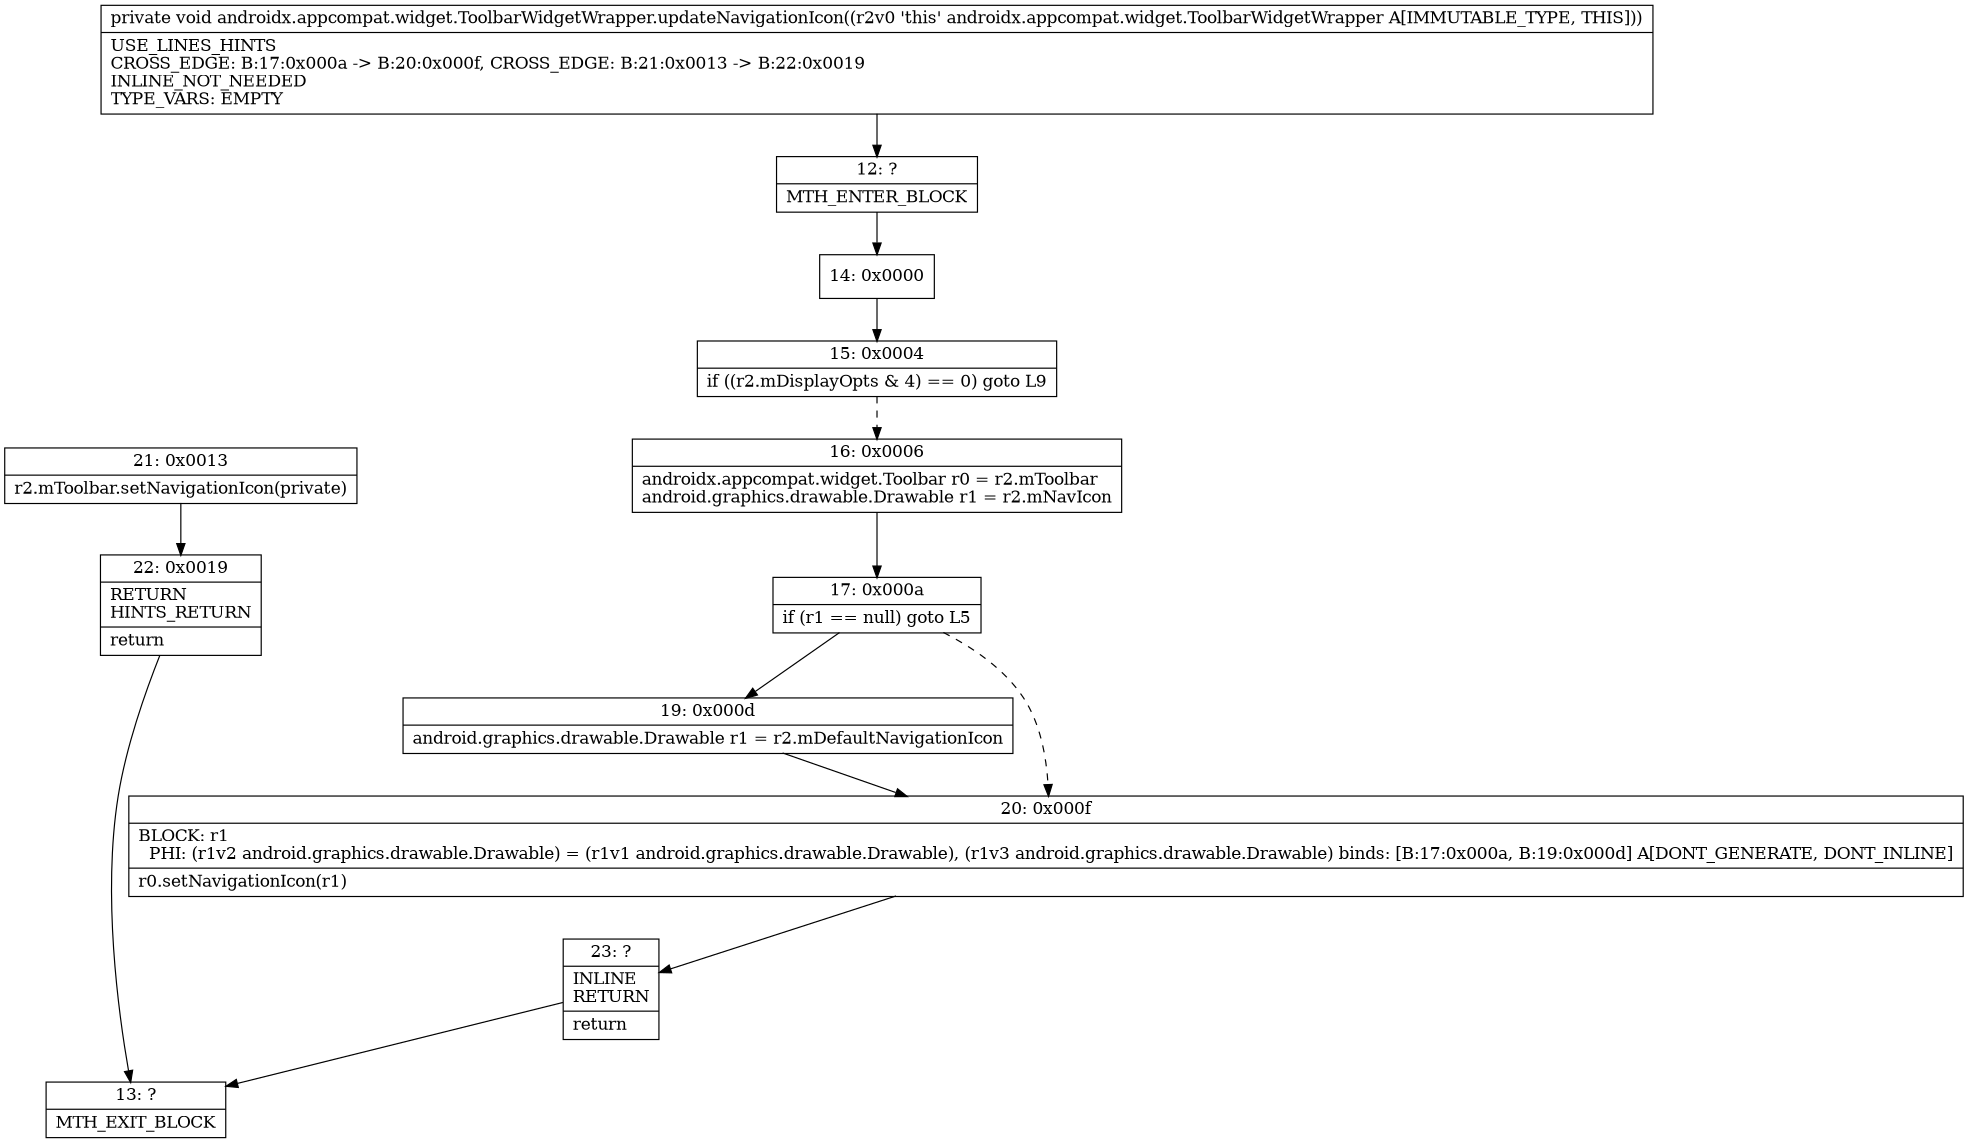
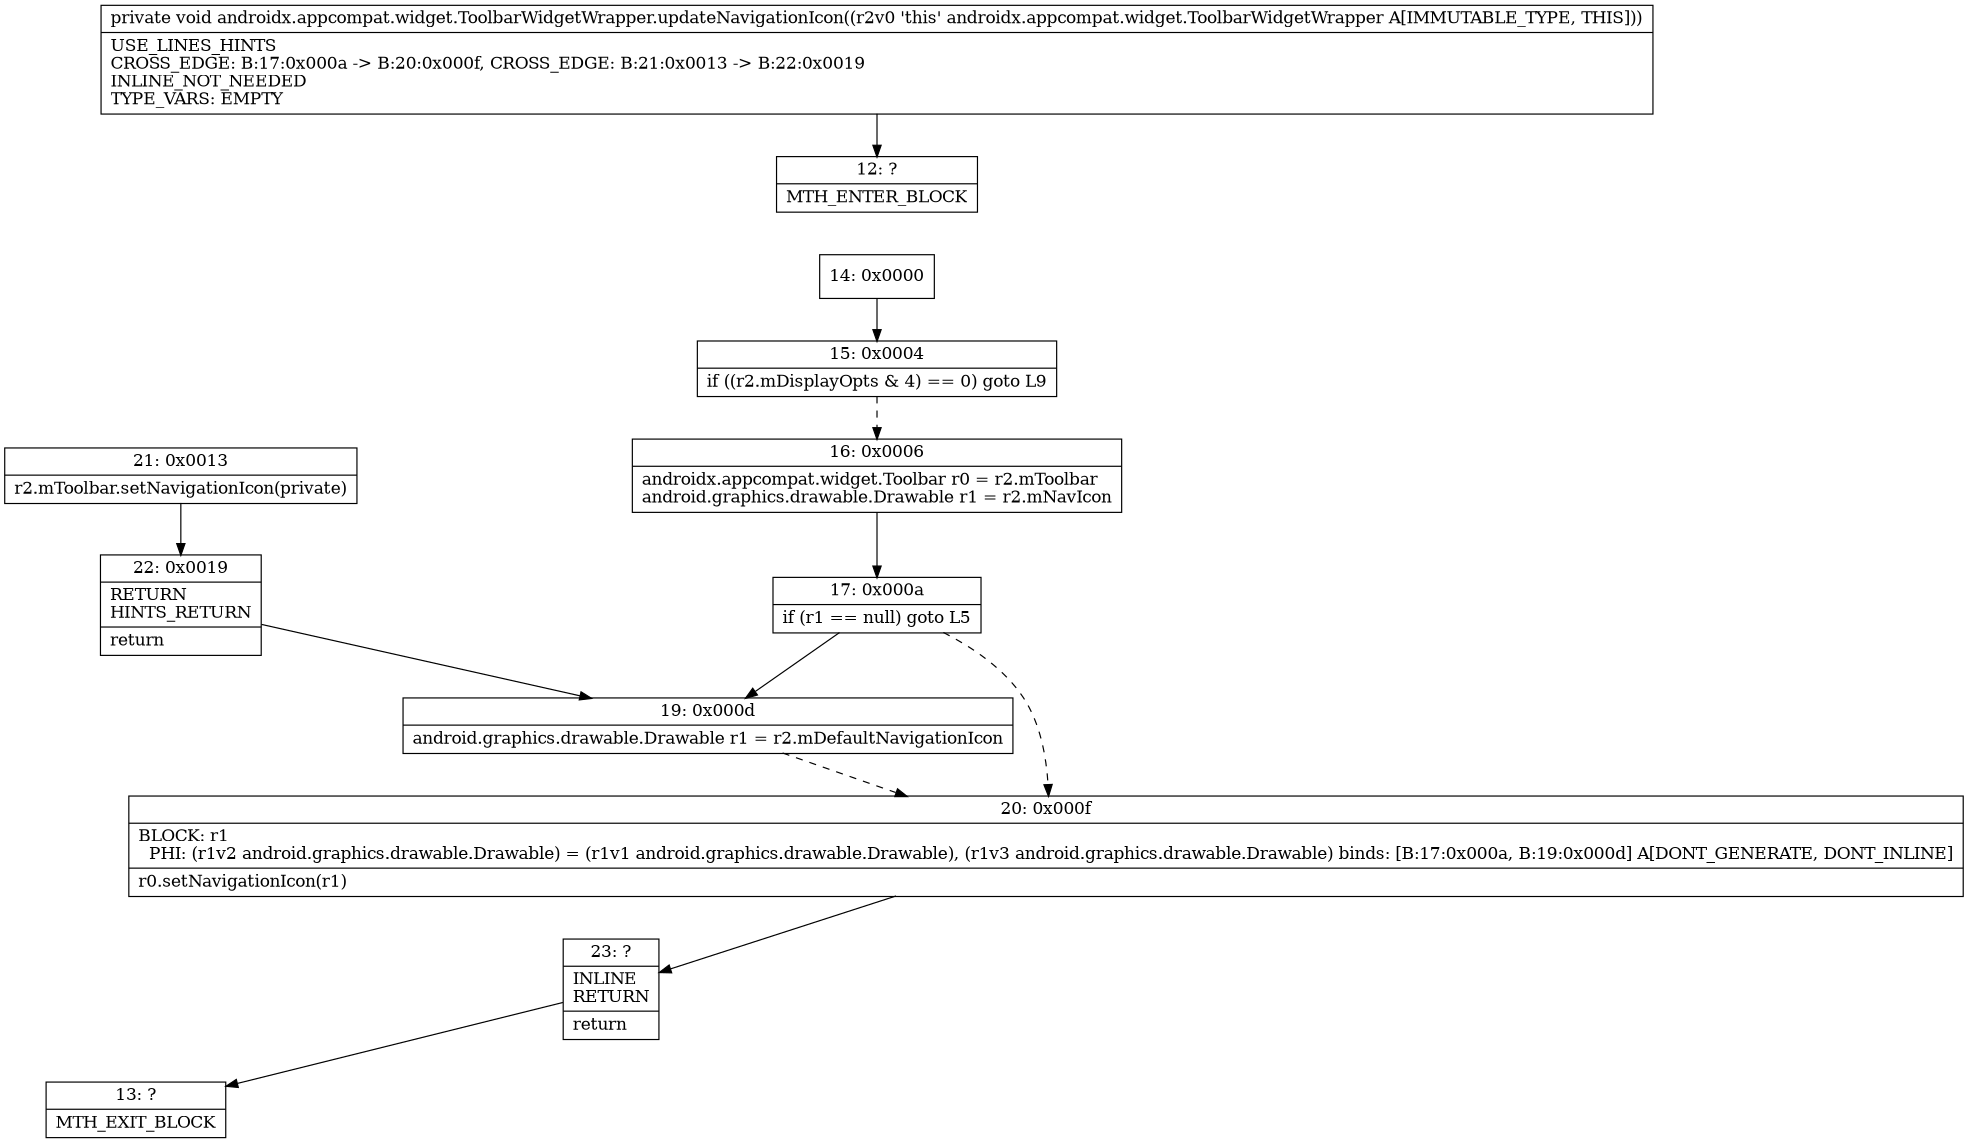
(877, 227) -> none
(839, 773) -> (839, 773)
(112, 860) -> (421, 660)
